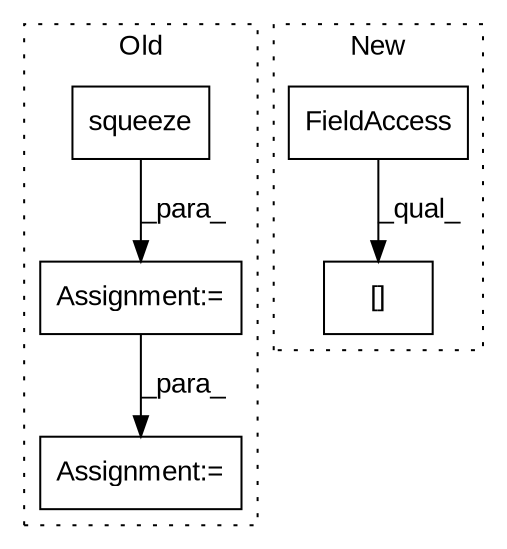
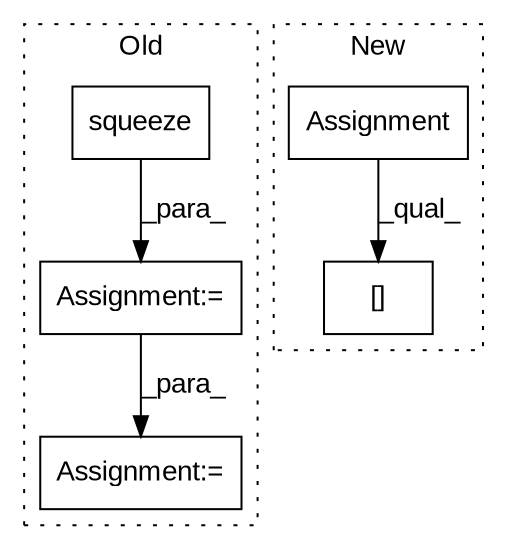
(378, 123) -> (378, 123)
